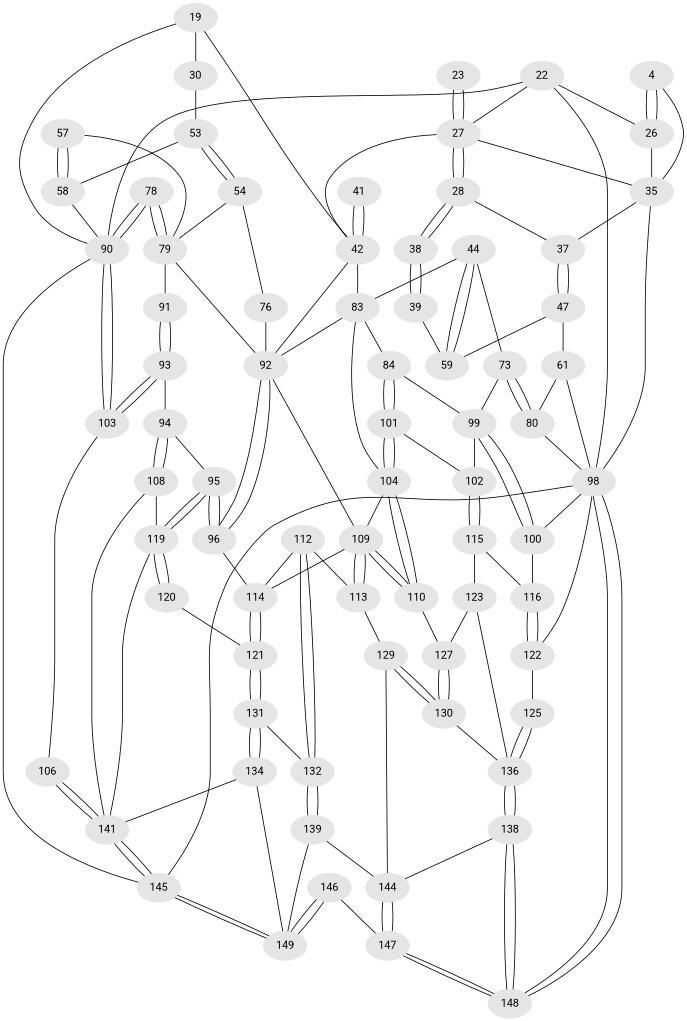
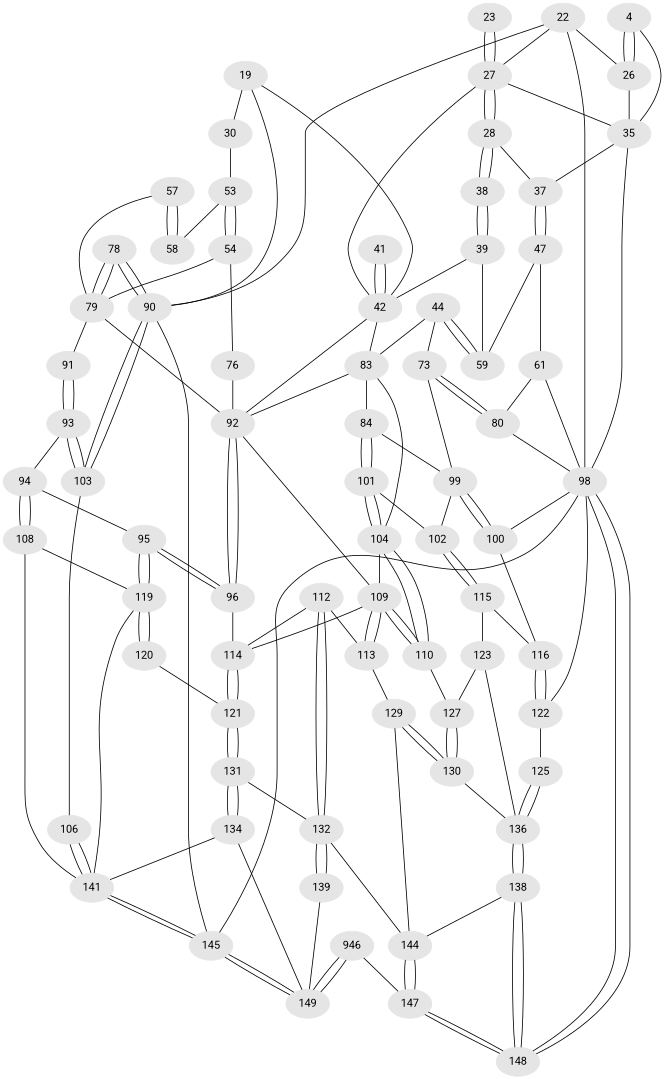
(85, 221) -> none
none -> (432, 279)
(350, 859) -> (366, 888)
(329, 888) -> (352, 946)
